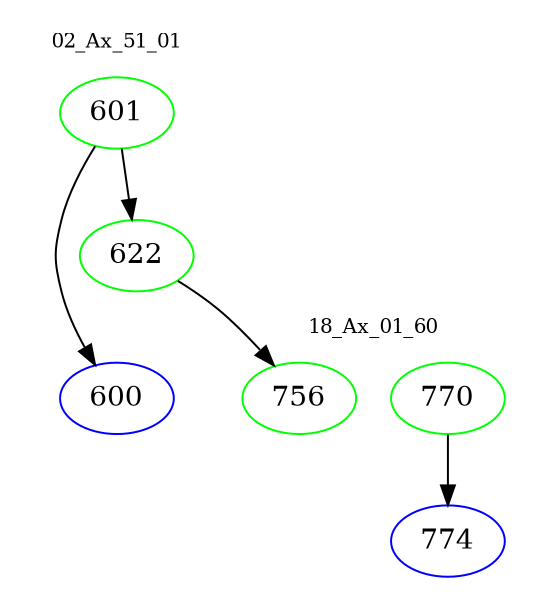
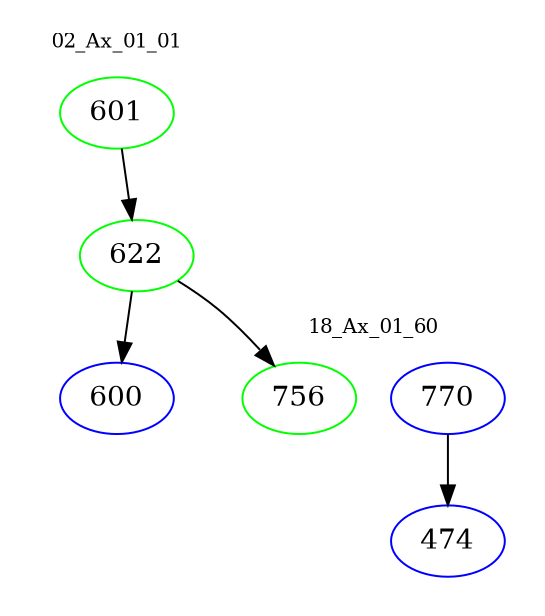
(117, 43) -> (117, 43)
(56, 246) -> (128, 317)
(448, 398) -> (448, 398)
(448, 541) -> (448, 541)
